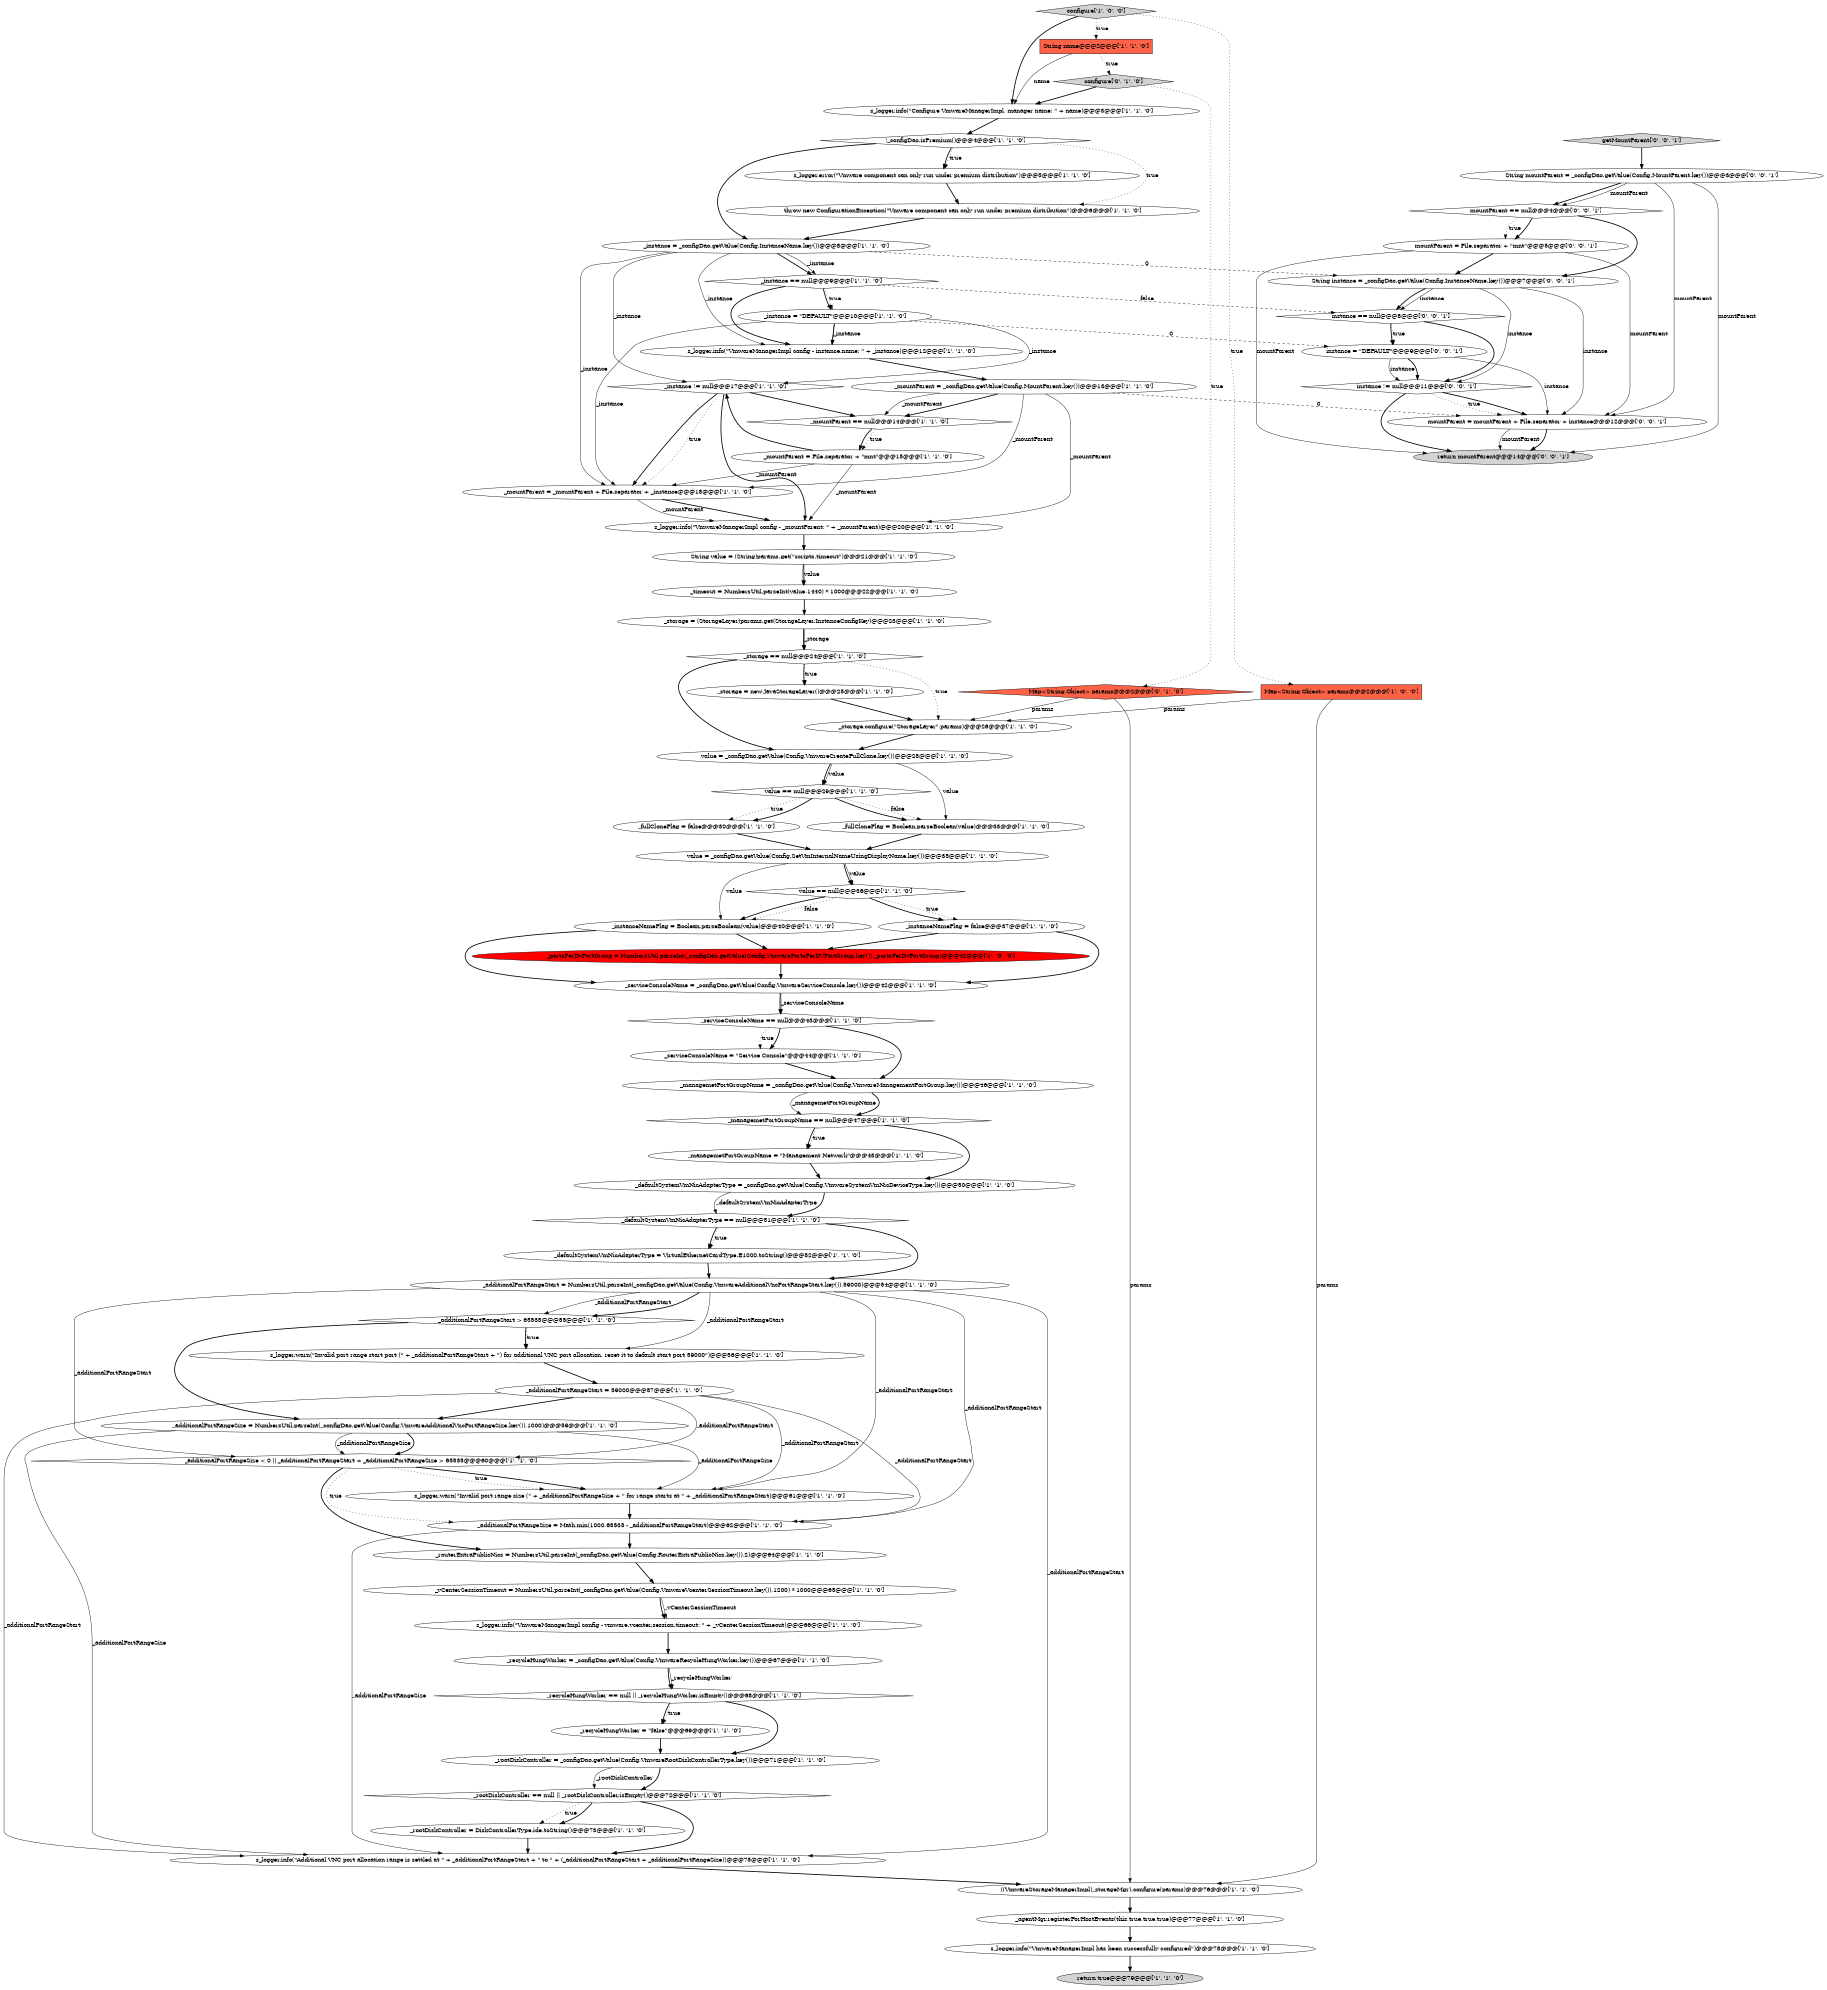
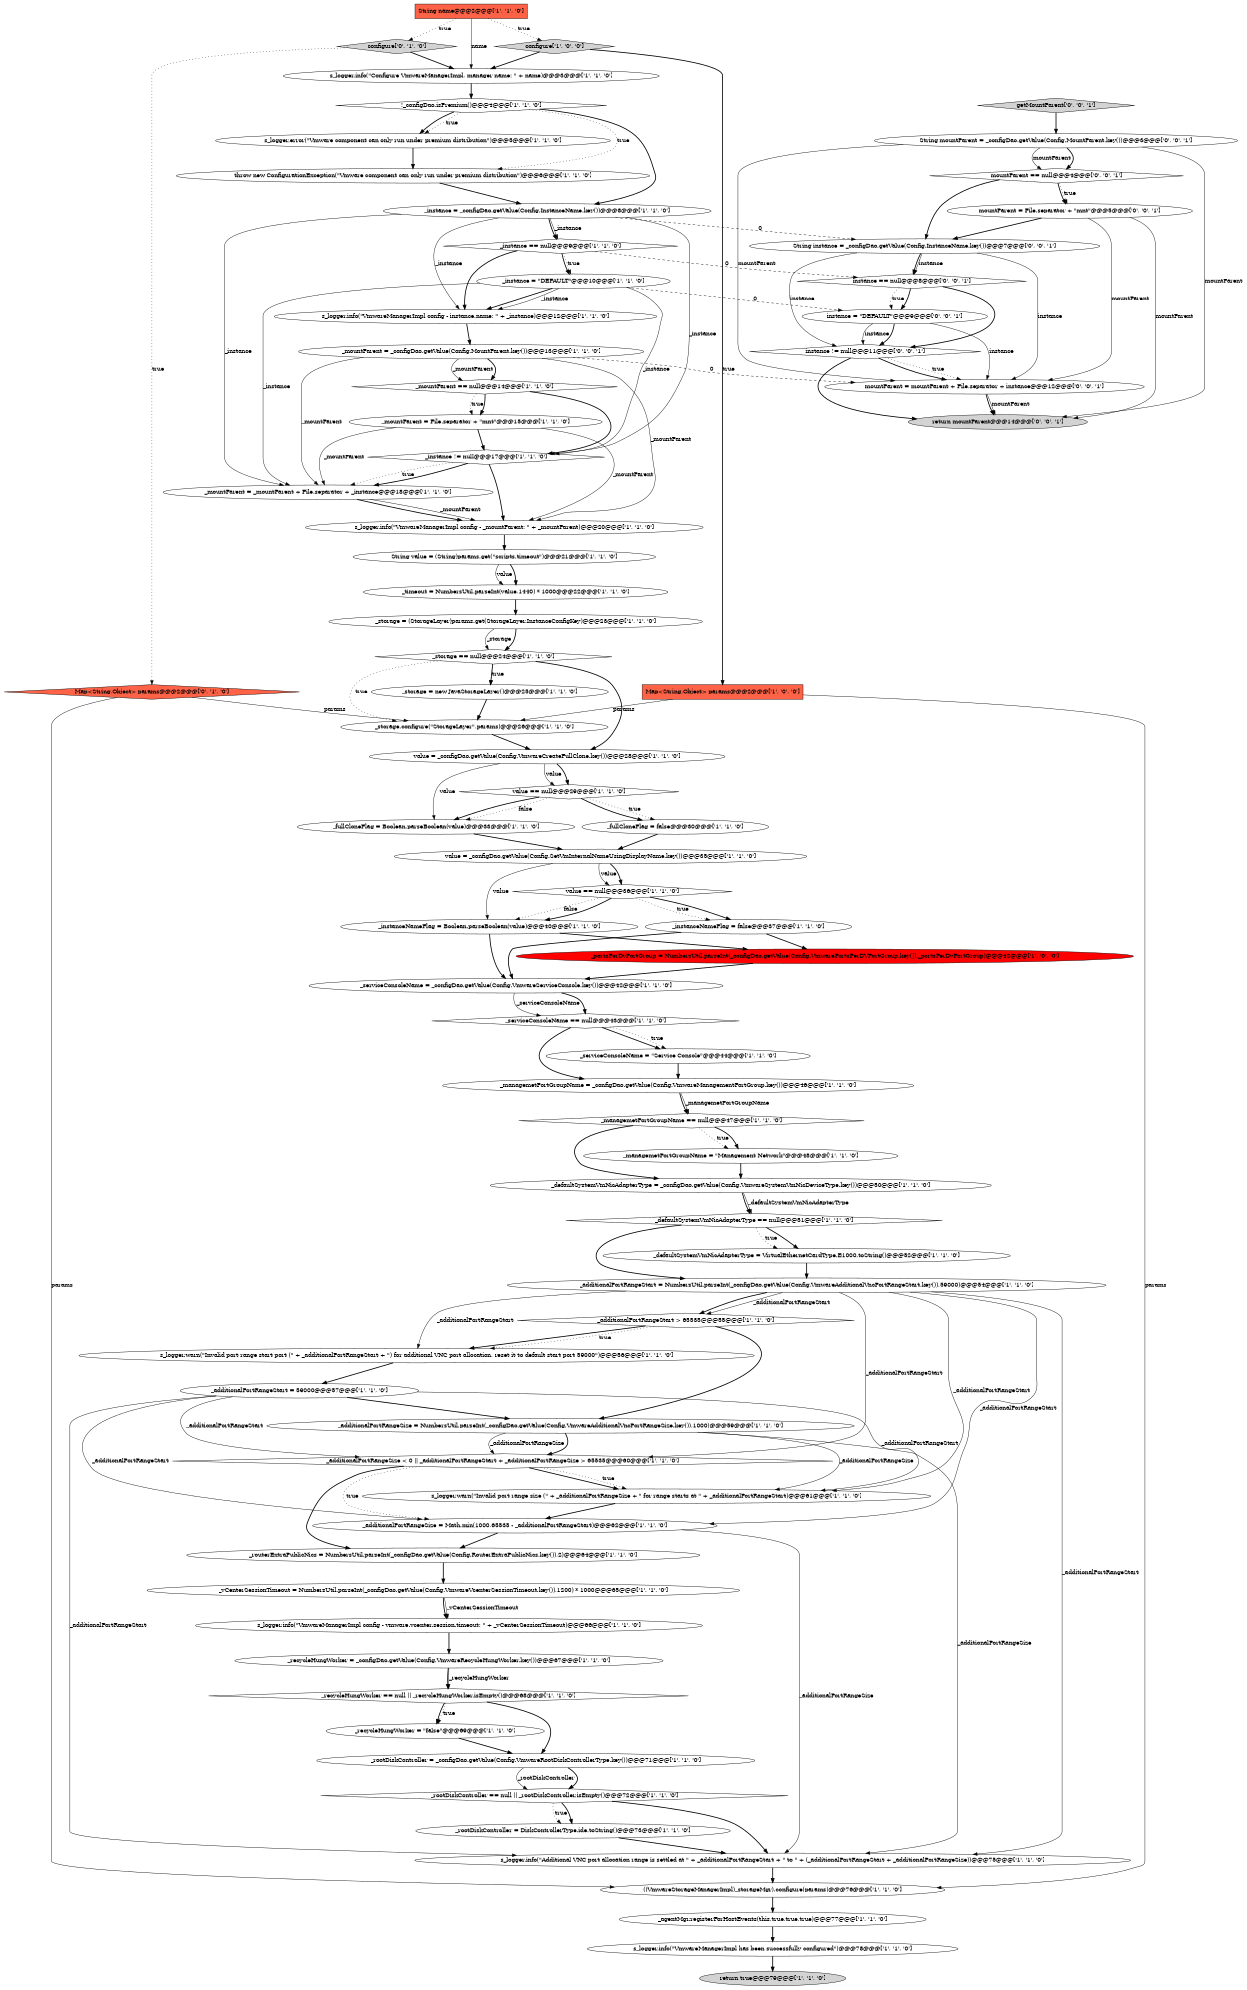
(1096, 27) -> (513, 29)
(1147, 299) -> (727, 264)
(1229, 331) -> (723, 309)
(800, 404) -> (606, 415)
